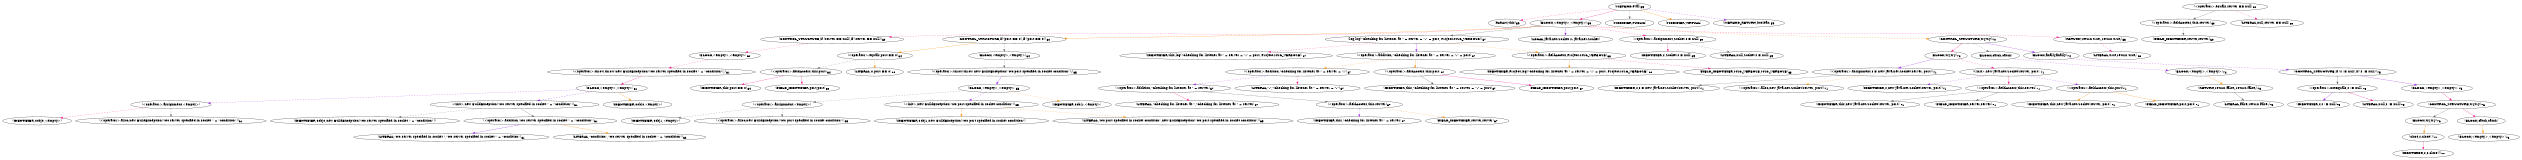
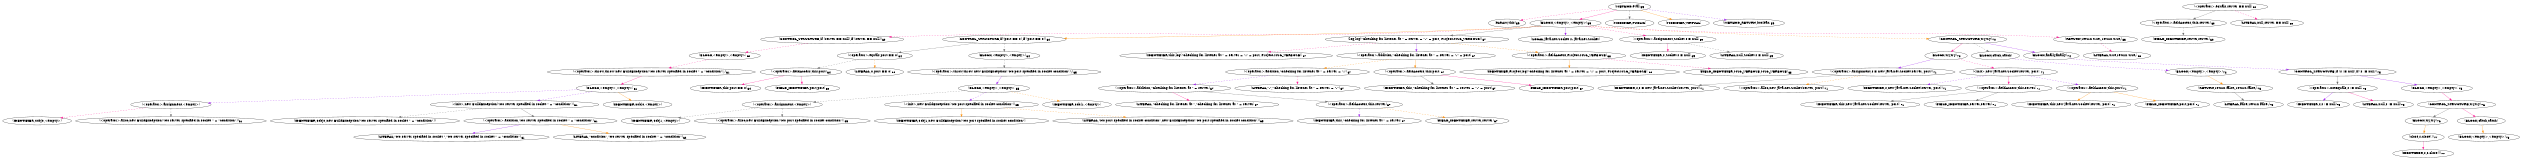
(939, 48) -> (939, 48)
